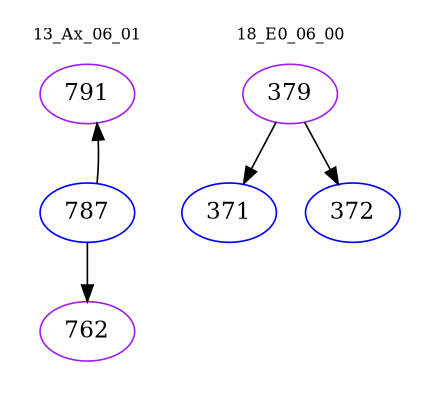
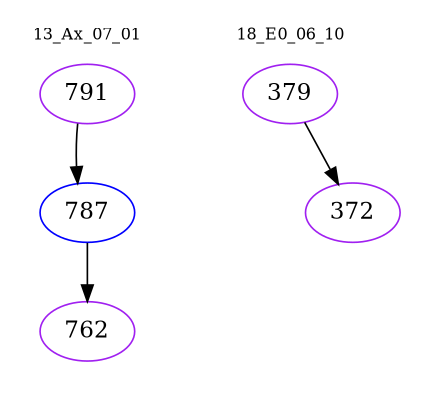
(87, 35) -> (87, 35)
(291, 35) -> (291, 35)
(98, 162) -> (76, 145)
(229, 213) -> none
(353, 213) -> (353, 213)
